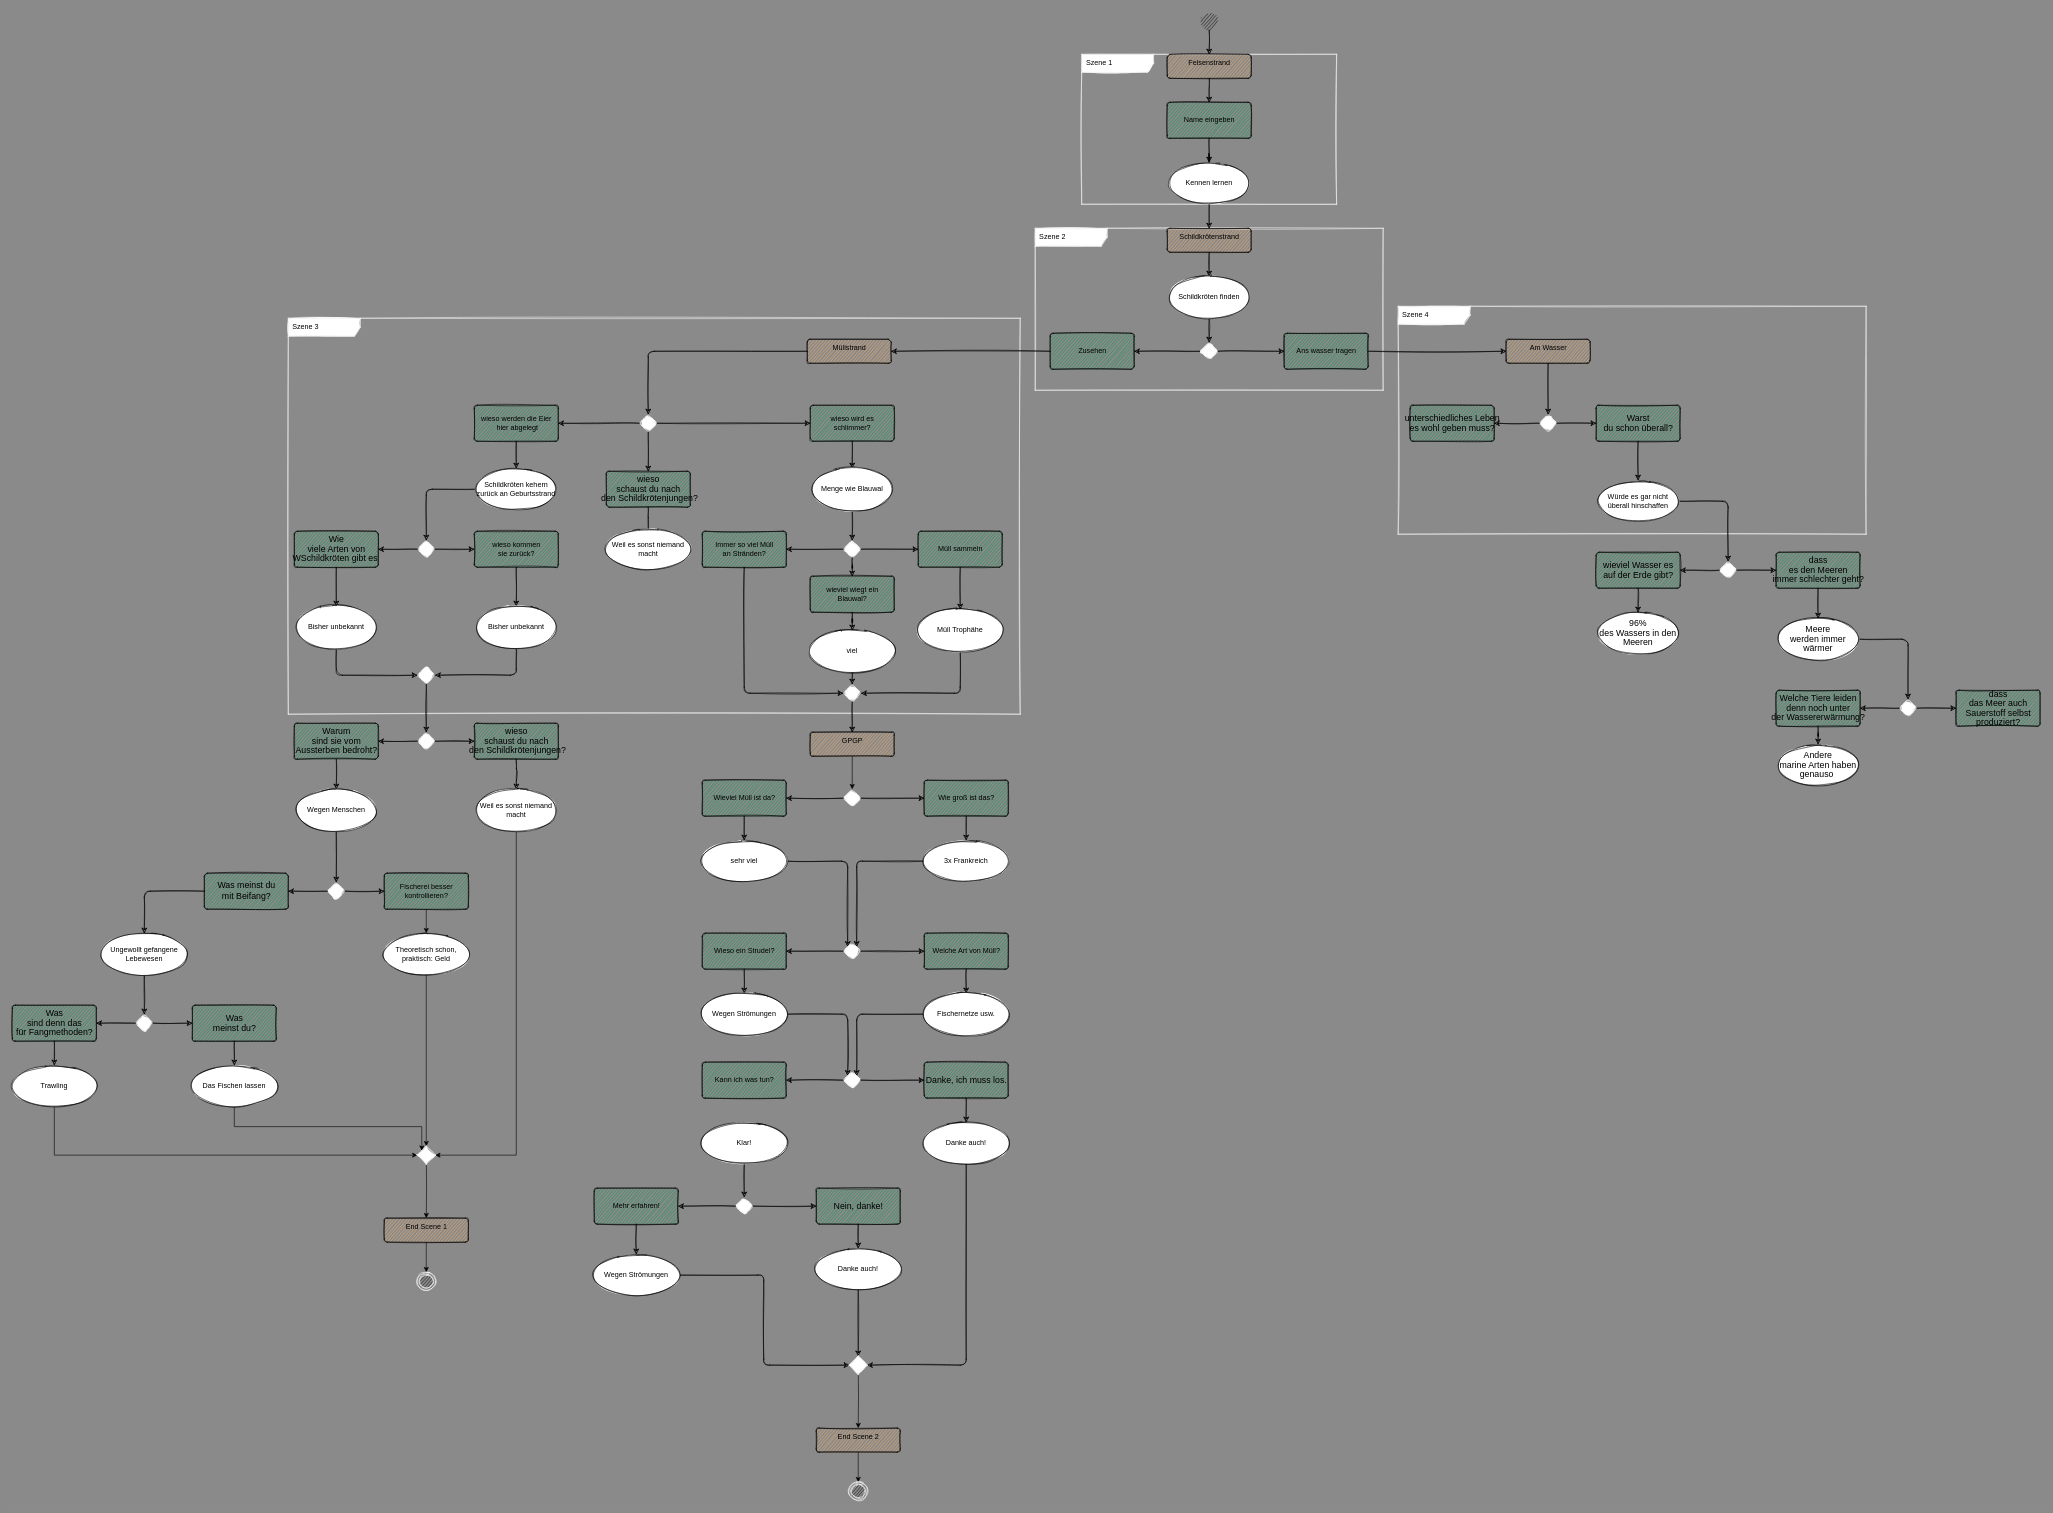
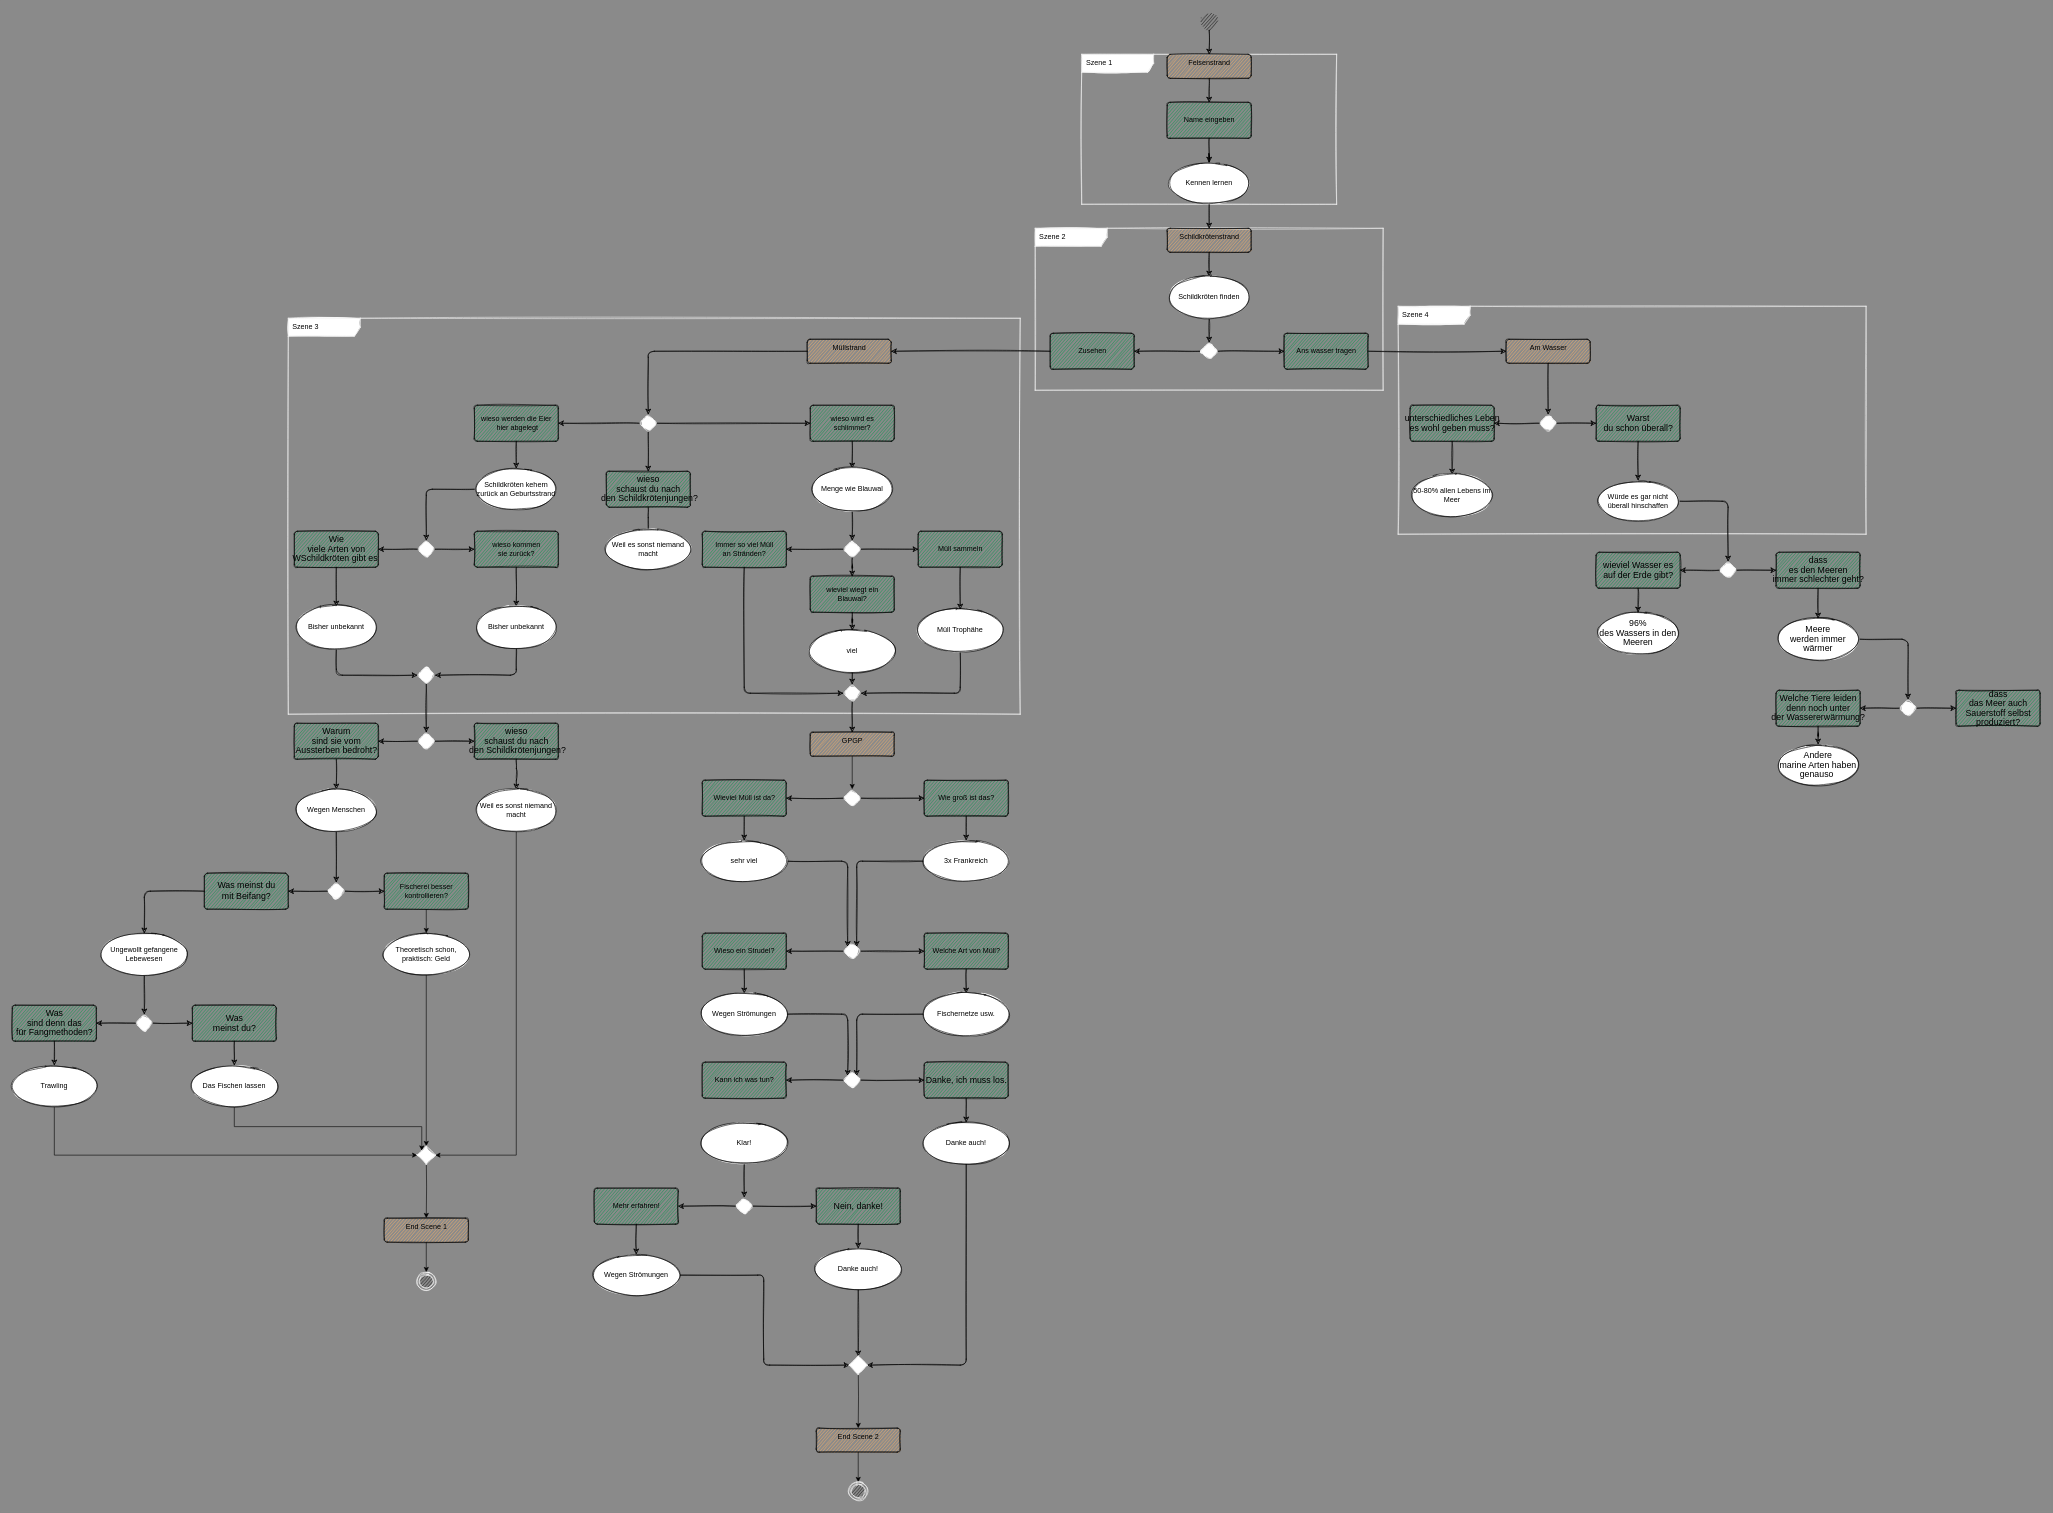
none -> (1452, 456)
none -> (1452, 495)
